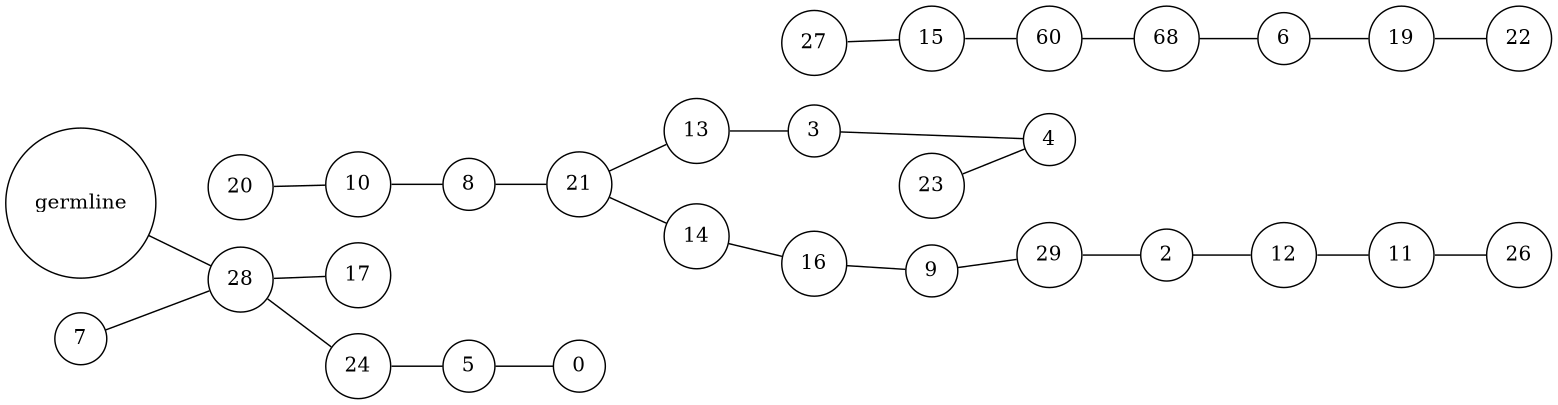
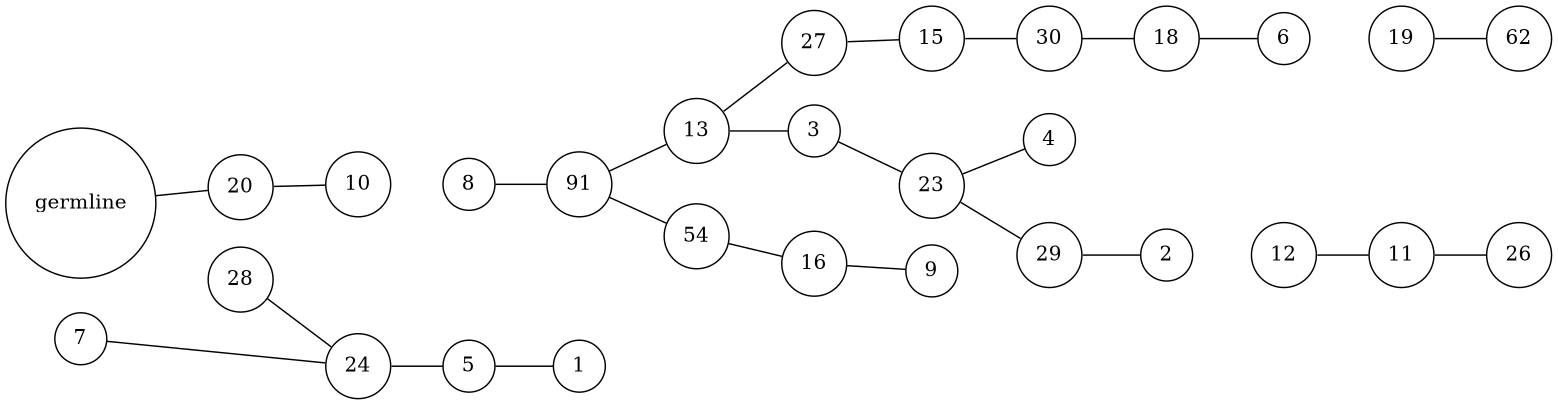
(1049, 39) -> (1049, 39)
(1167, 39) -> (1167, 39)
(1339, 39) -> none
(1519, 39) -> (1519, 39)
none -> (755, 87)
(932, 135) -> (870, 157)
(417, 184) -> none
(579, 184) -> (579, 184)
(697, 236) -> (697, 236)
(180, 251) -> (182, 193)
(1222, 255) -> none
(987, 263) -> (991, 220)
(358, 275) -> none
(157, 310) -> (216, 352)
(579, 366) -> (579, 366)
